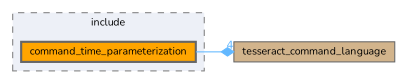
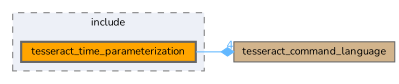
(108, 52) -> (108, 52)
